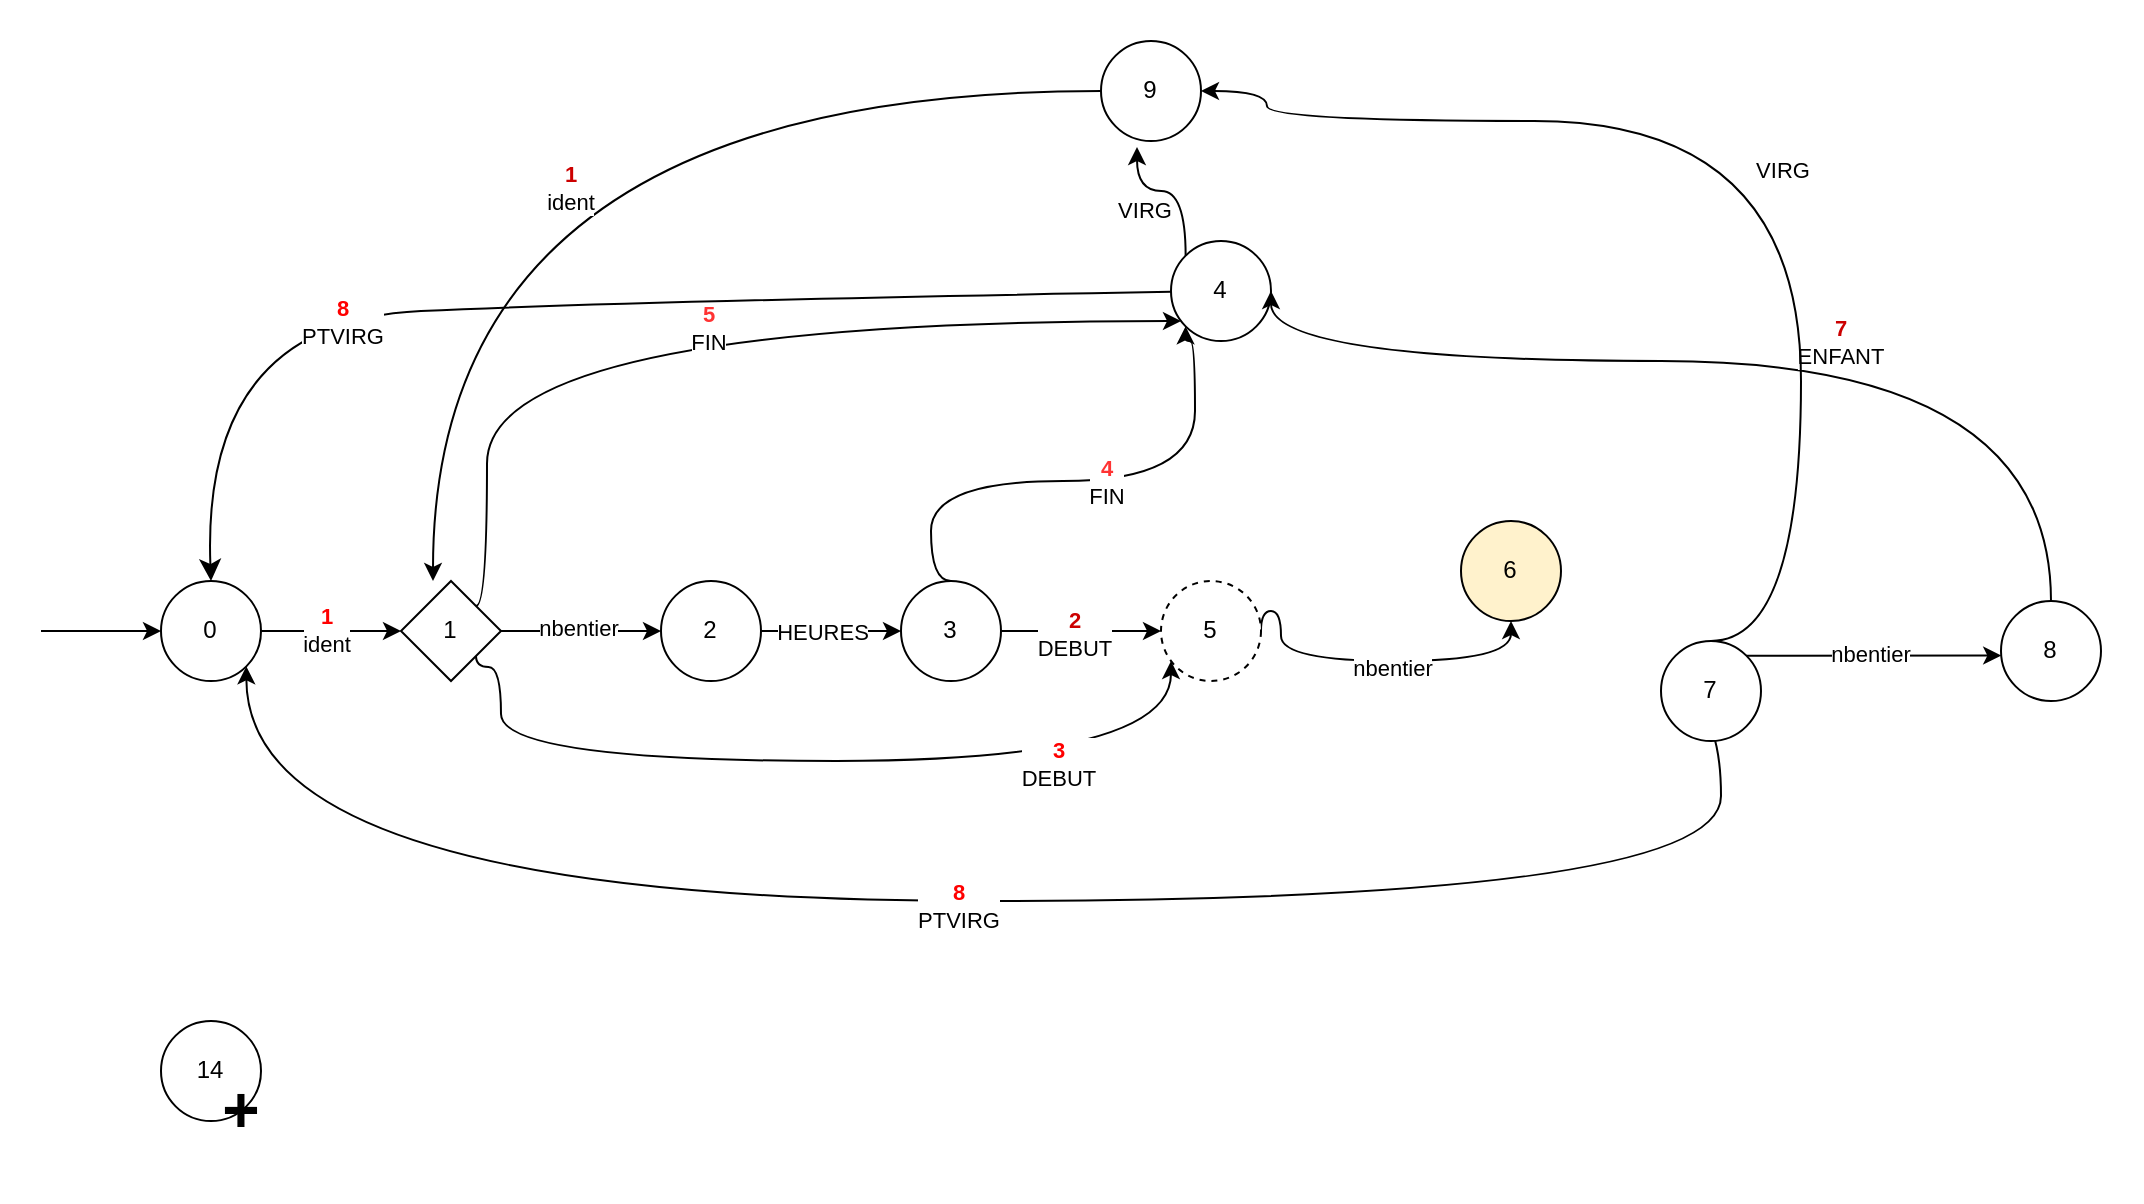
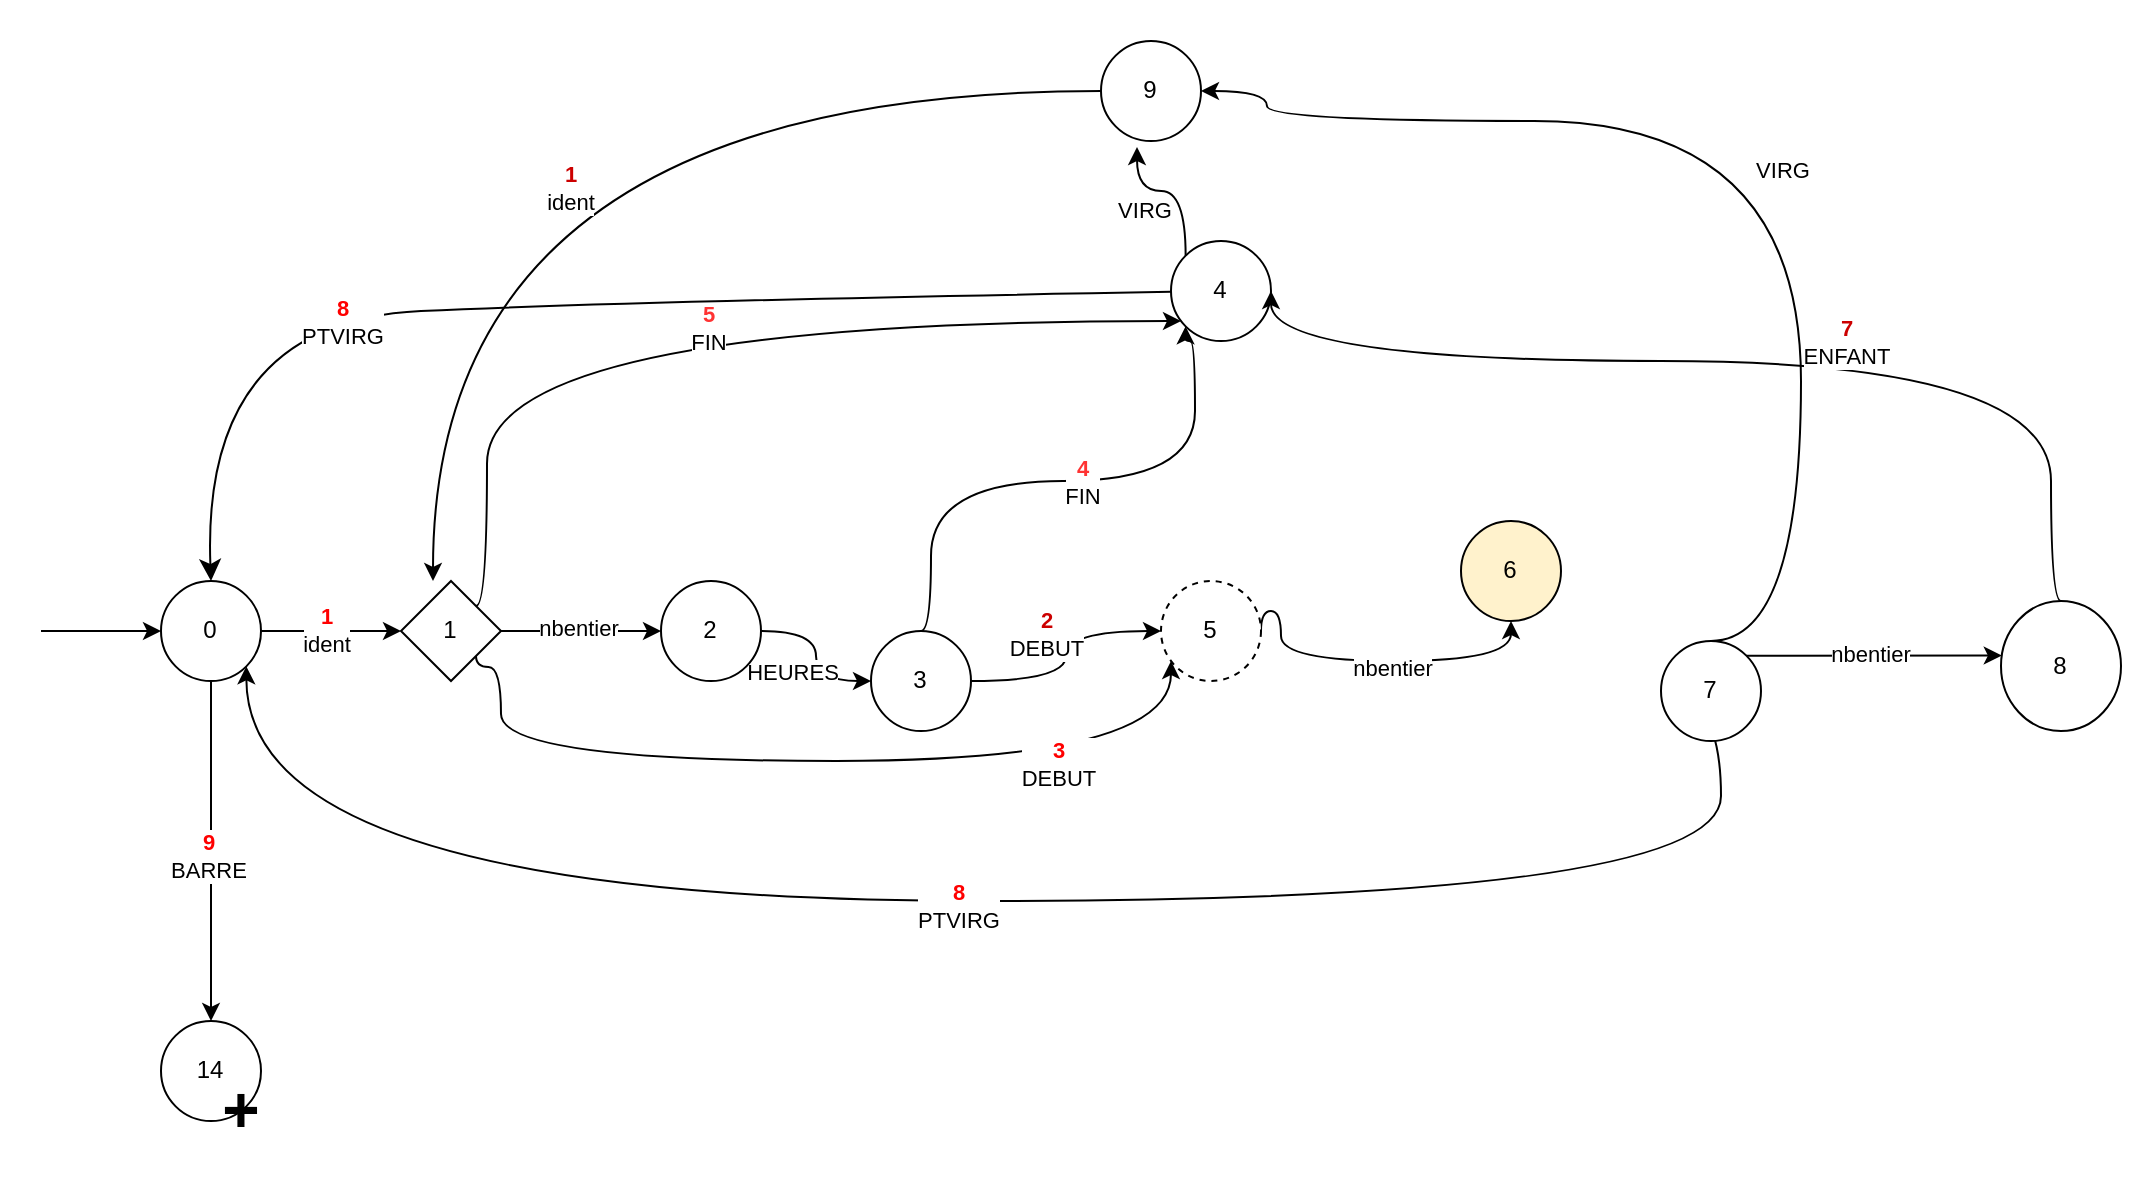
(951, 631) -> (921, 681)
(2051, 651) -> (2061, 666)
none -> (211, 767)
